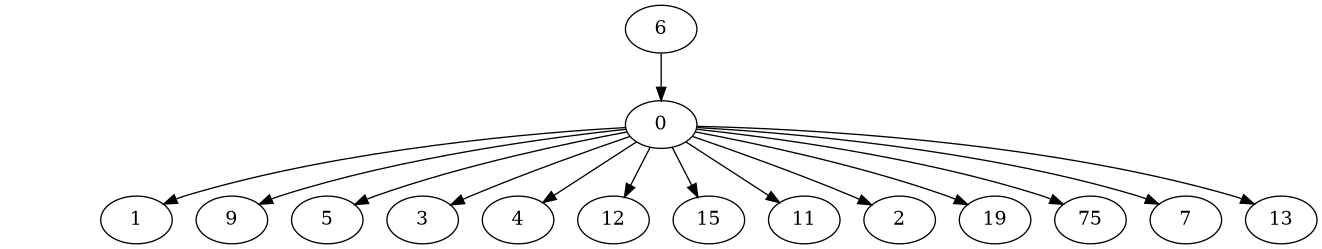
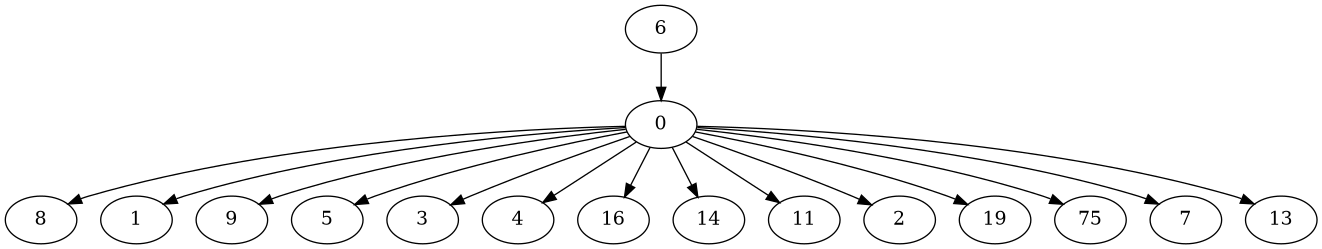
none -> (41, 220)
(613, 220) -> (613, 220)
(709, 220) -> (709, 220)
